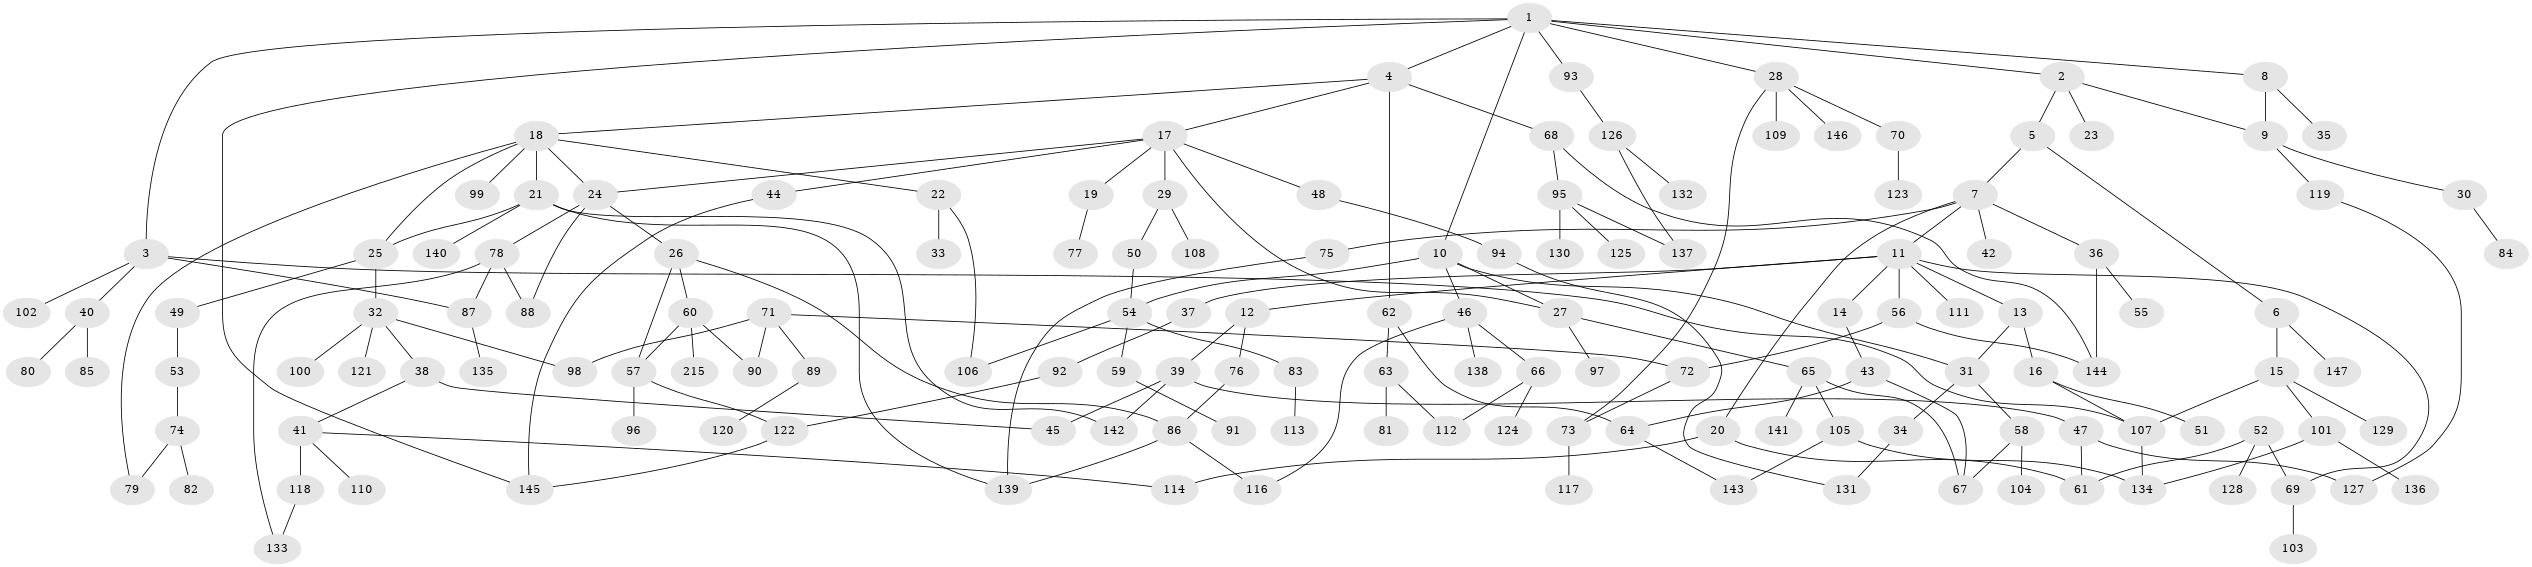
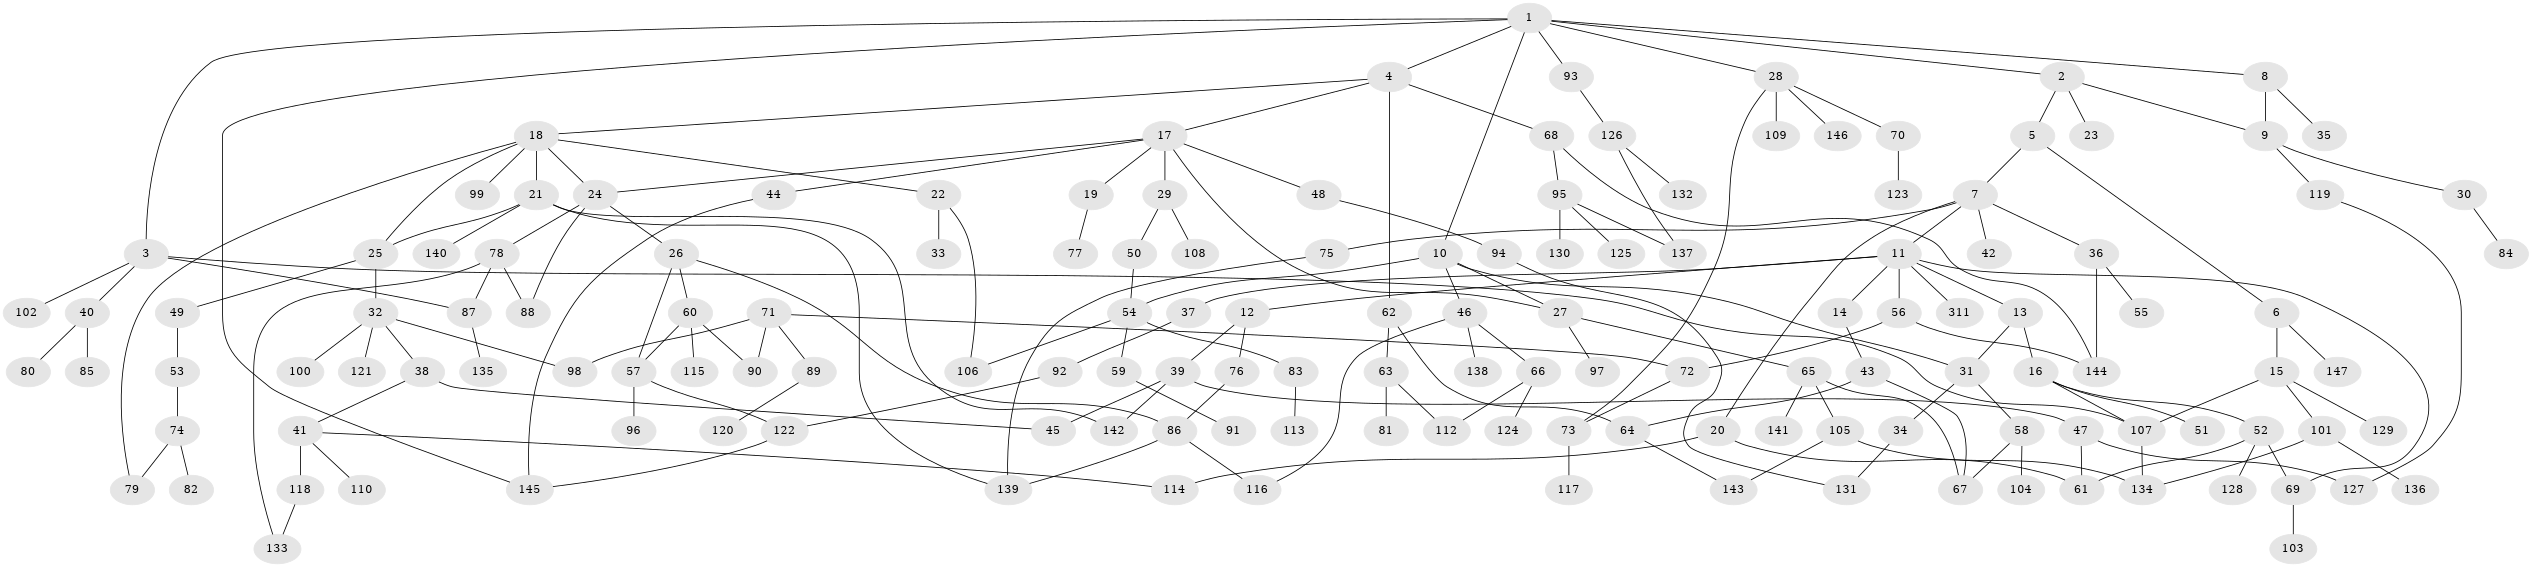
(1960, 313) -> (1960, 313)
(695, 372) -> (695, 372)
none -> (2149, 402)
